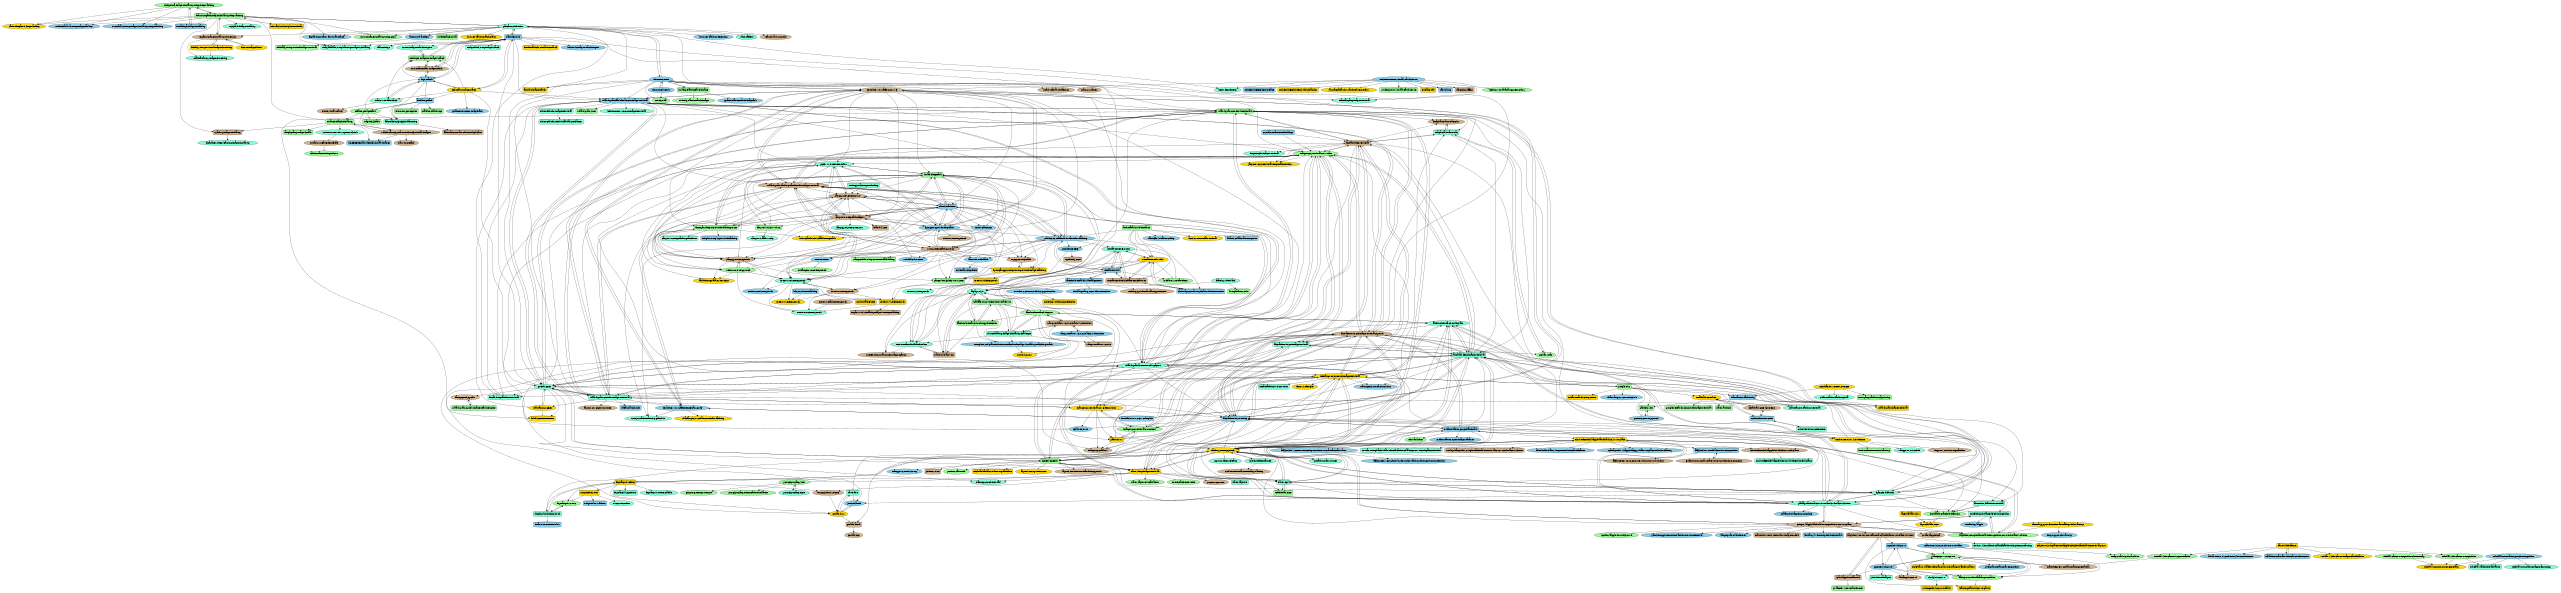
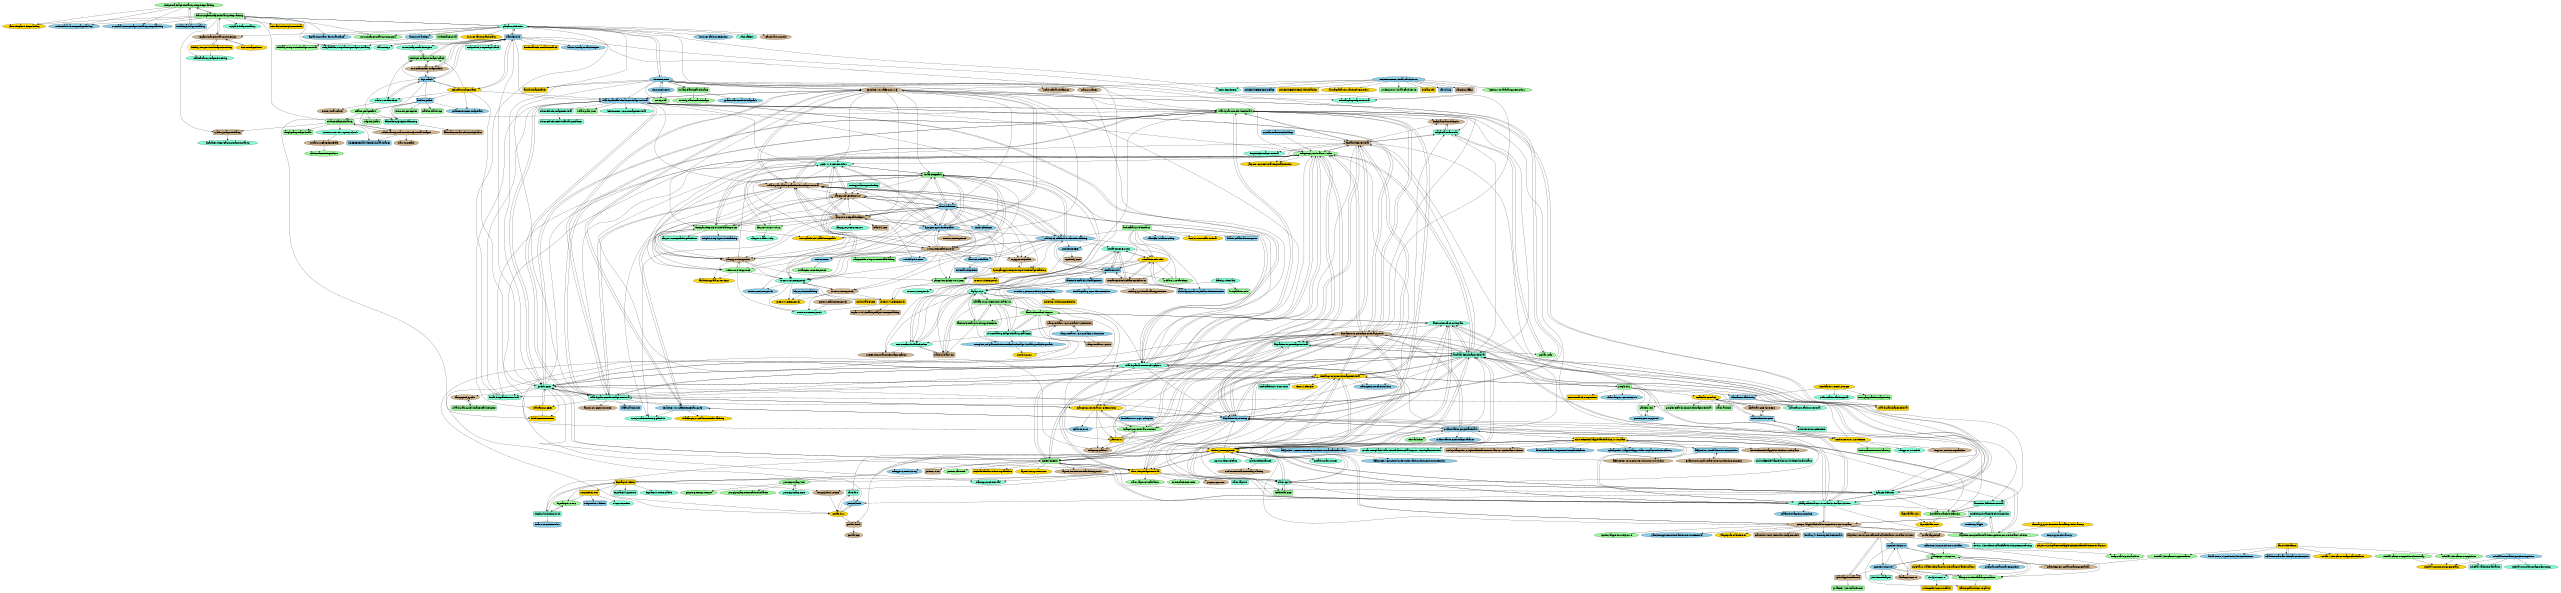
none -> (445, 106)
(685, 197) -> none
(1582, 397) -> (1582, 397)
(1733, 535) -> (1733, 535)
